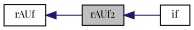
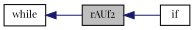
(25, 15) -> (25, 15)
